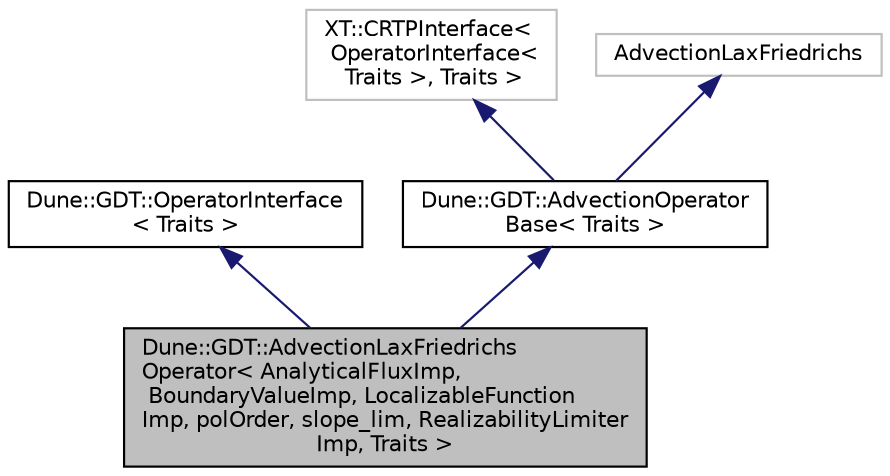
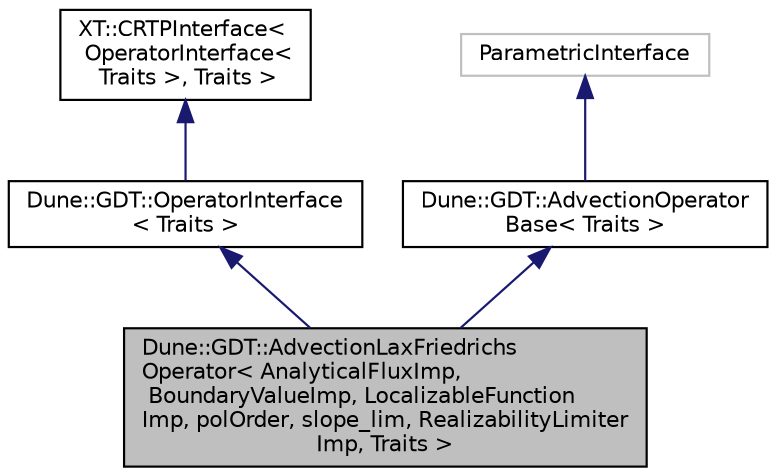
(431, 55) -> (186, 55)
(739, 55) -> (585, 55)
(522, 148) -> (186, 152)
